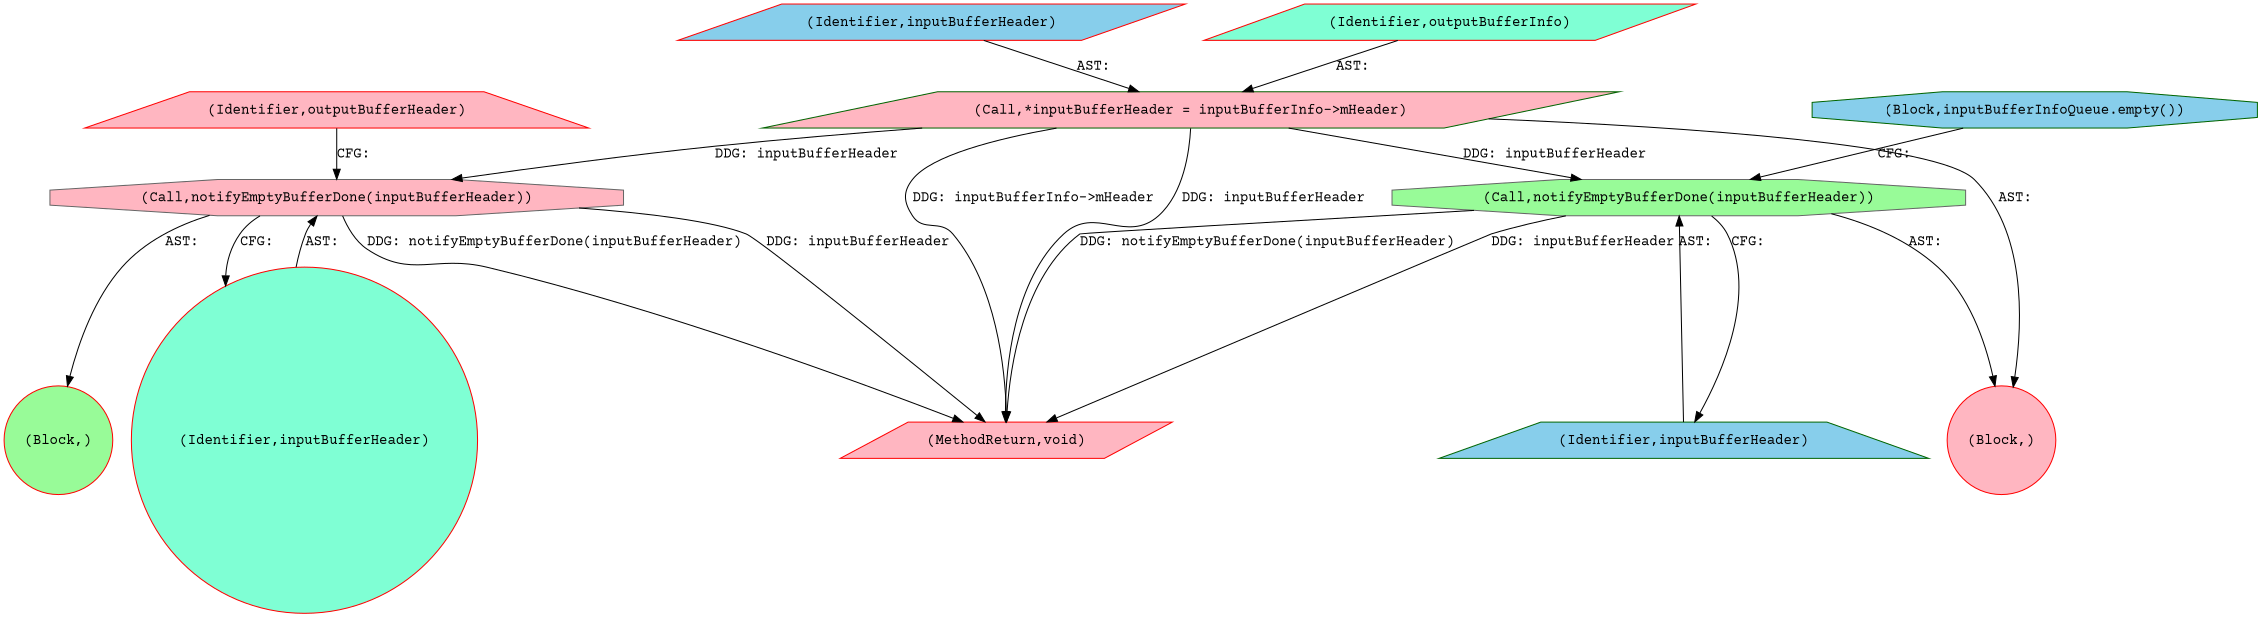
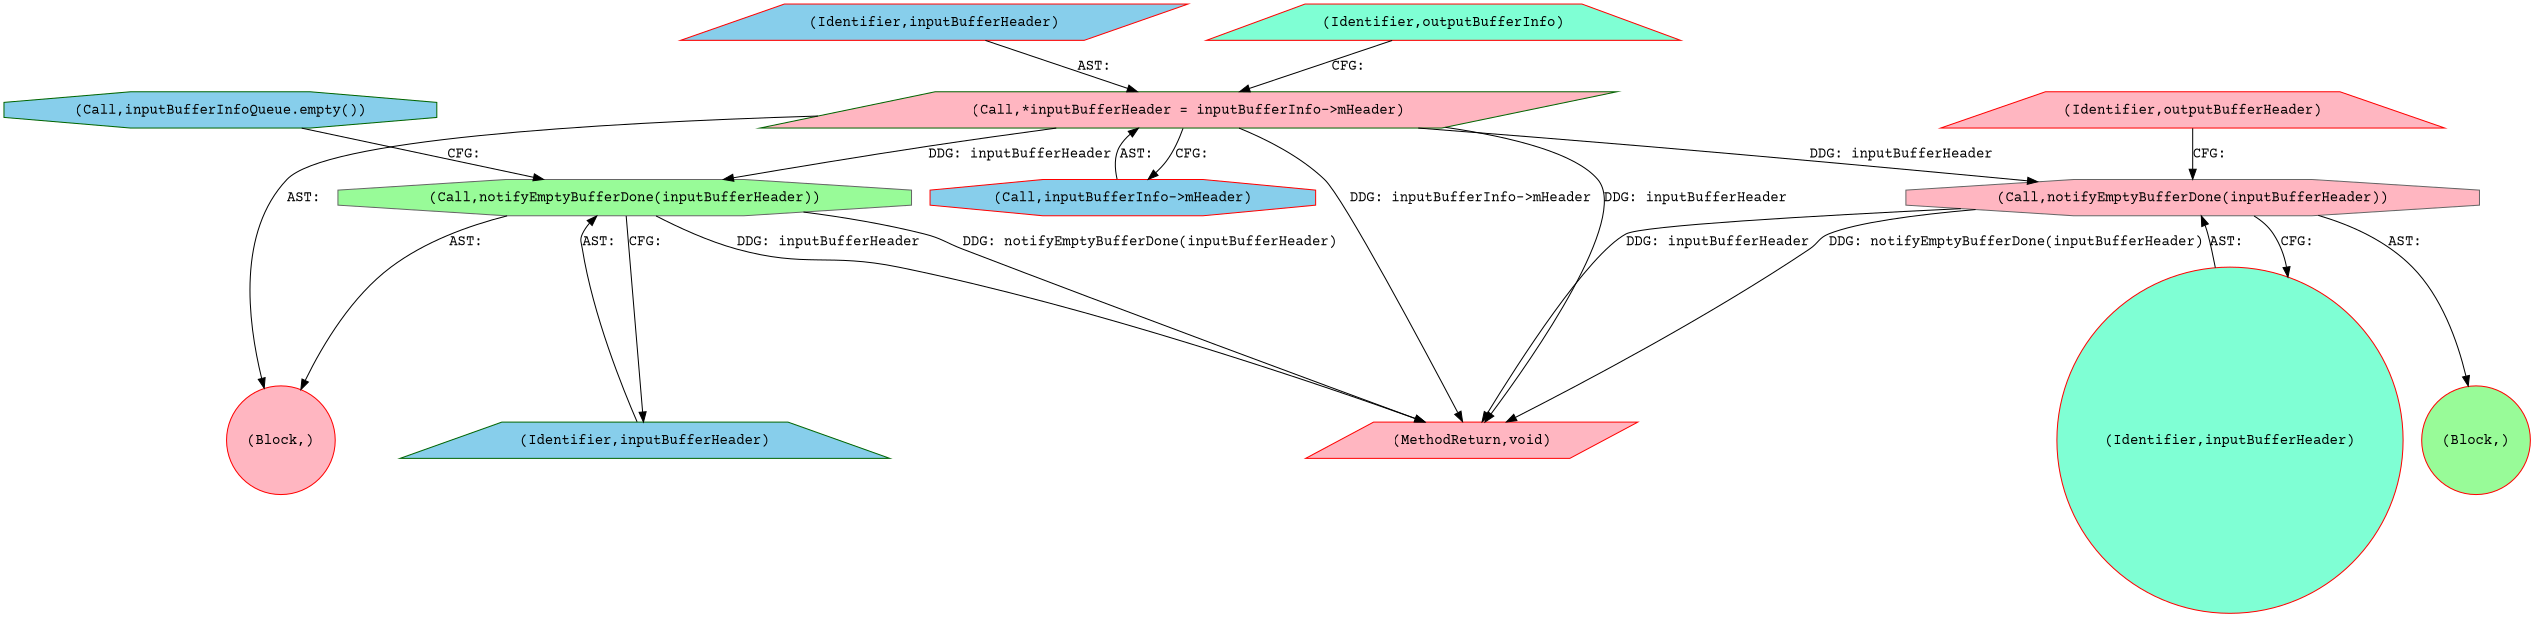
(1450, 22) -> (1444, 22)
(1357, 66) -> (1353, 66)
(2035, 110) -> (220, 110)
none -> (1123, 198)
